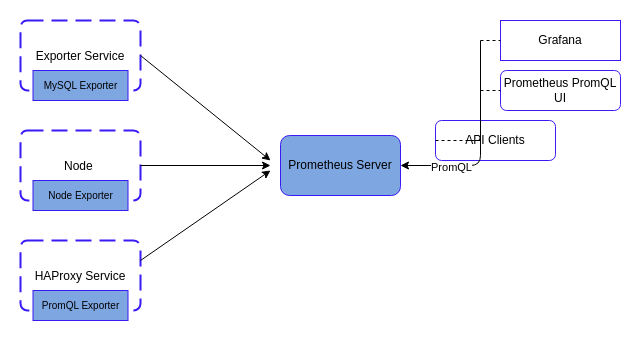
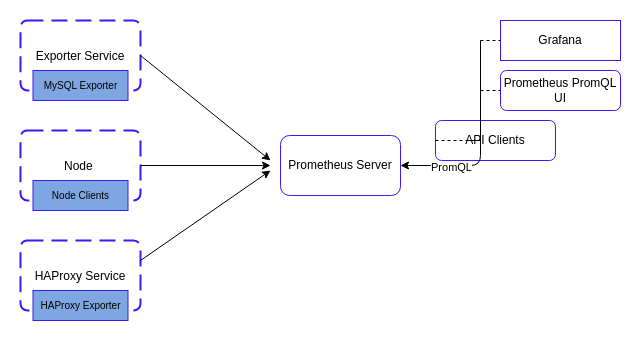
(341, 166) -> (341, 166)
(81, 196) -> (81, 196)
(81, 306) -> (81, 306)
